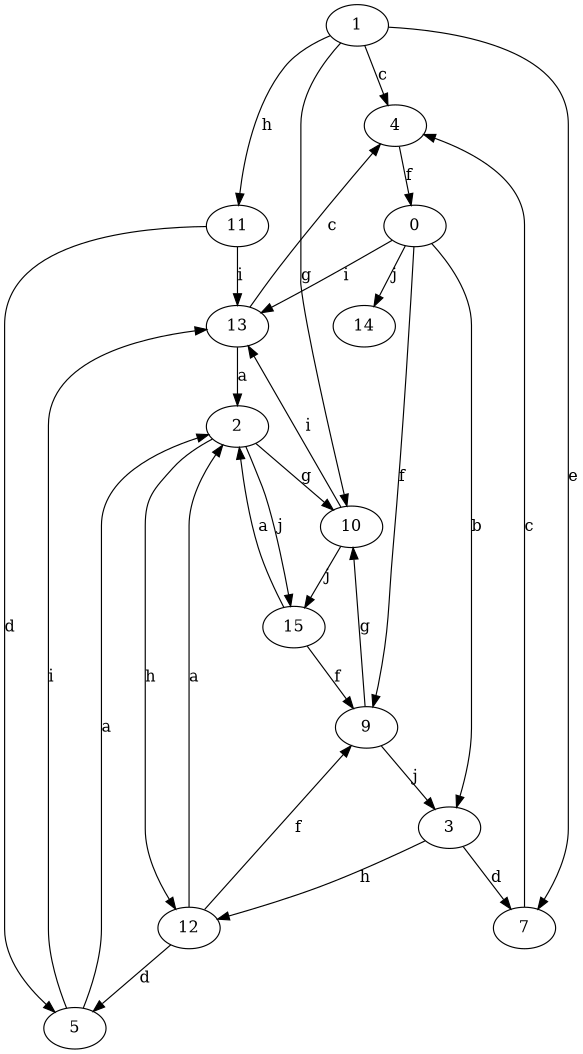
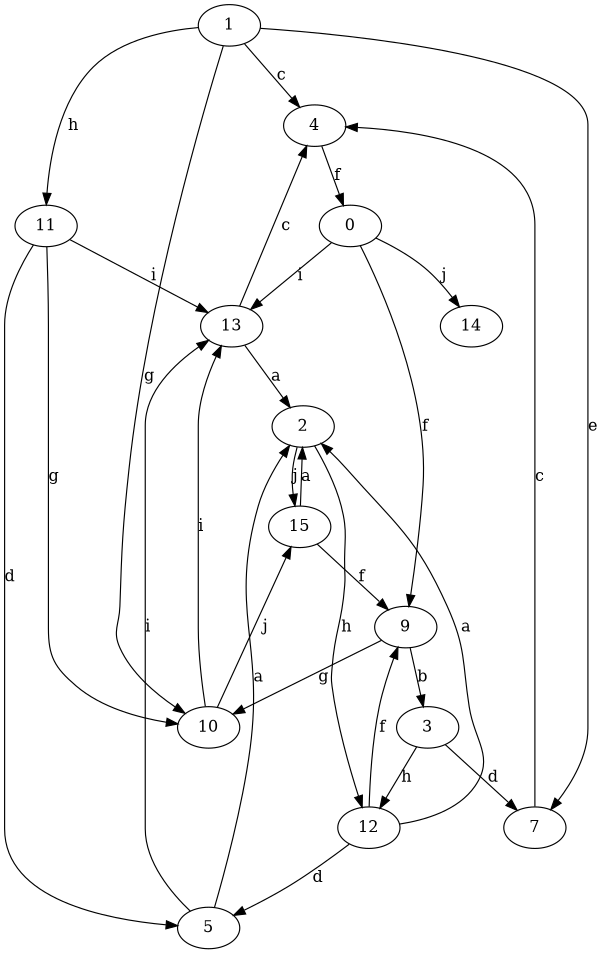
(290, 473) -> (48, 520)
(471, 515) -> none
(416, 778) -> (423, 677)
